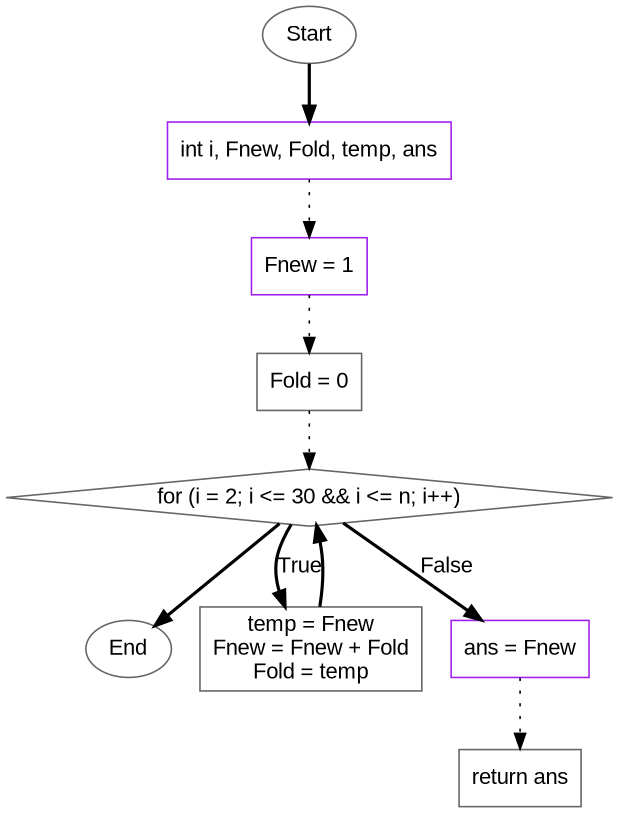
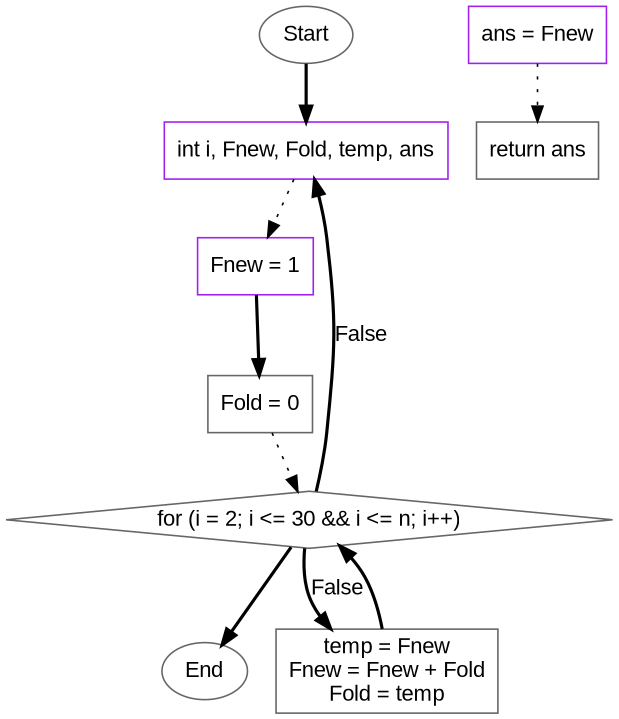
(309, 316) -> (258, 327)
(300, 567) -> (338, 589)
(406, 567) -> (334, 343)
